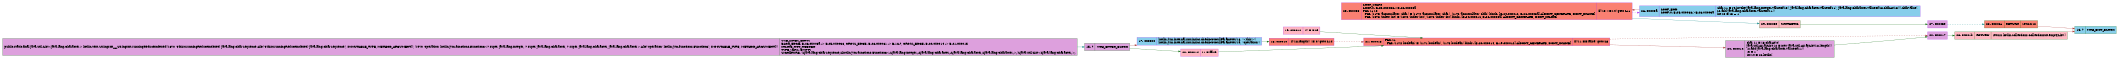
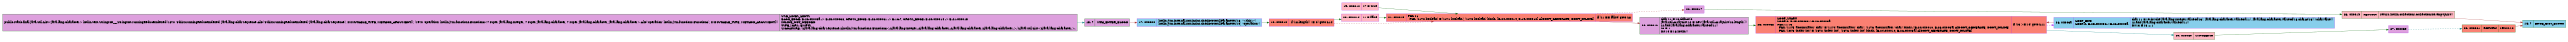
(2101, 30) -> (2549, 24)
(1880, 41) -> (1751, 25)
(1154, 50) -> (1337, 20)
